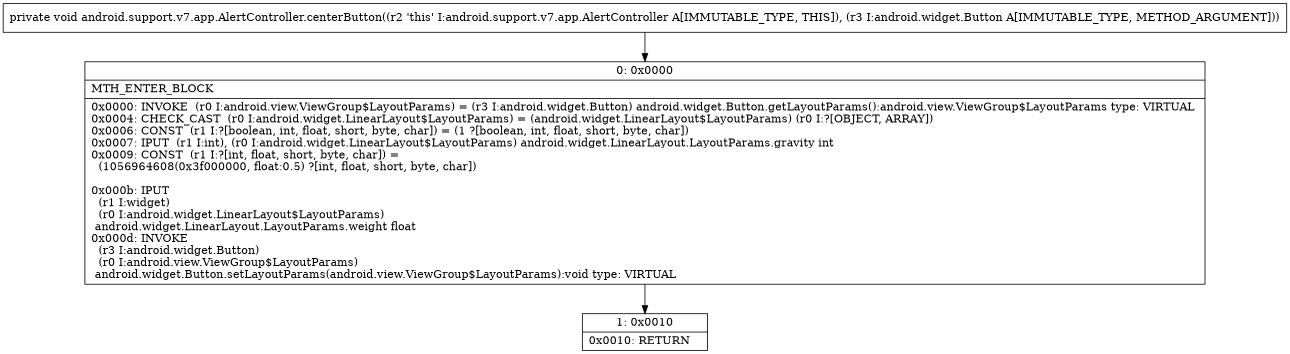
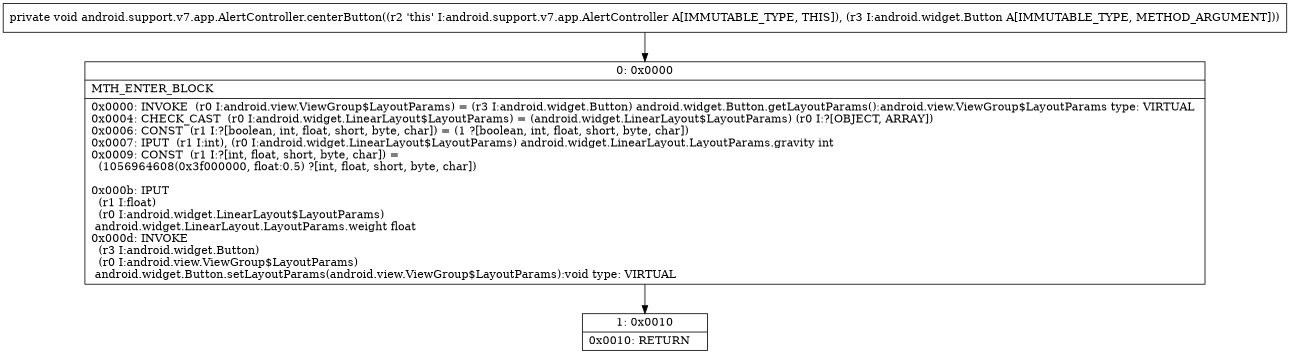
(131, 203) -> (124, 203)
